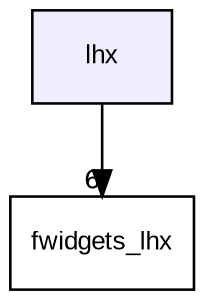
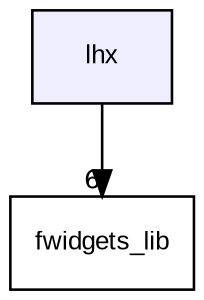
(102, 243) -> (102, 243)
